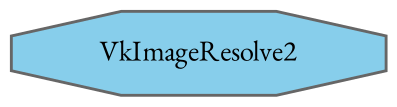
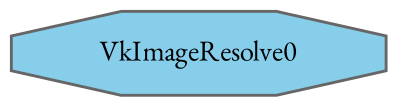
(199, 53) -> (199, 53)
